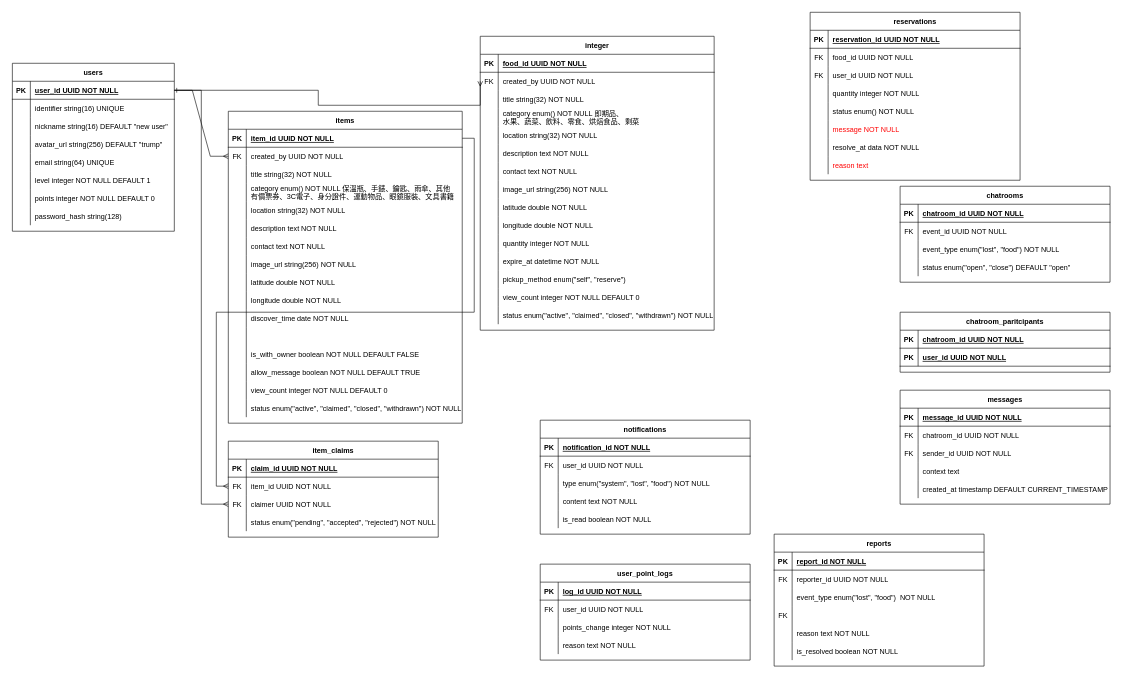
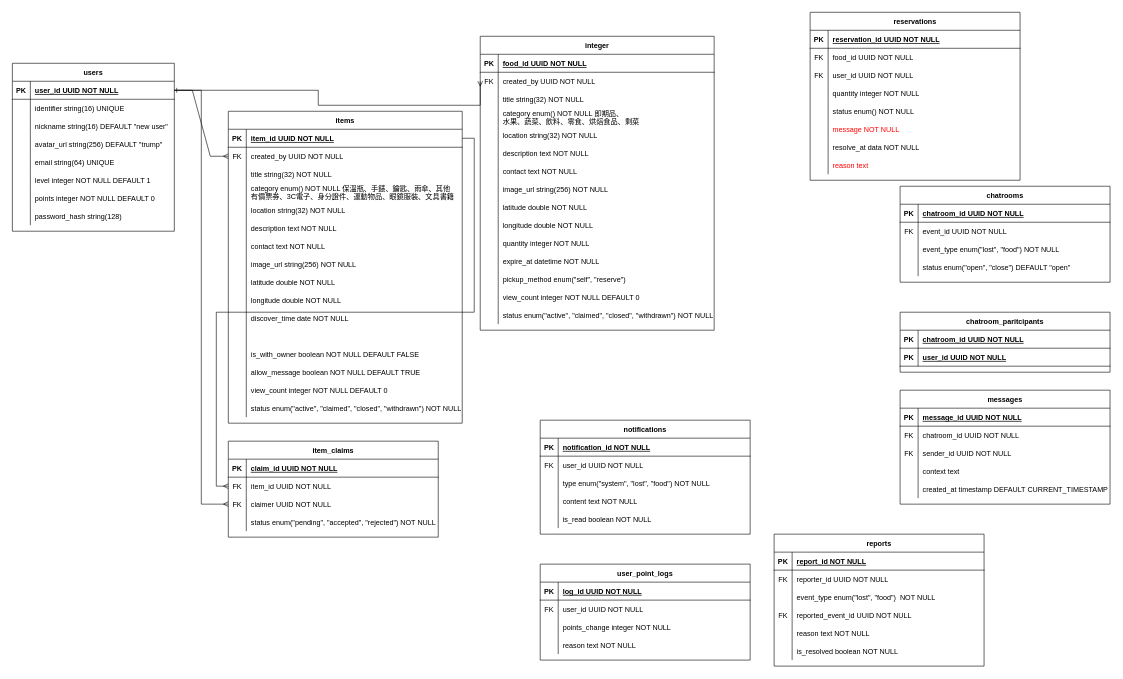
none -> (888, 615)
